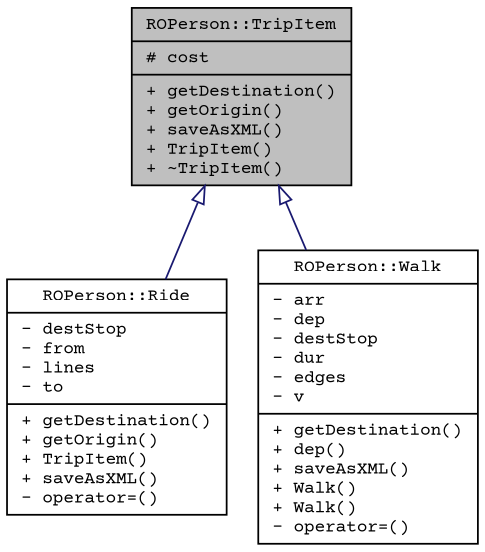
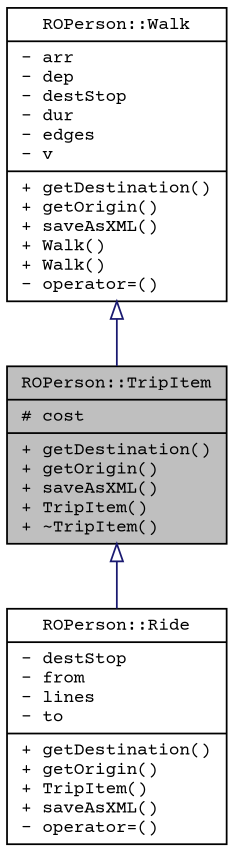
(296, 226) -> (117, 342)
(310, 449) -> (90, 206)
